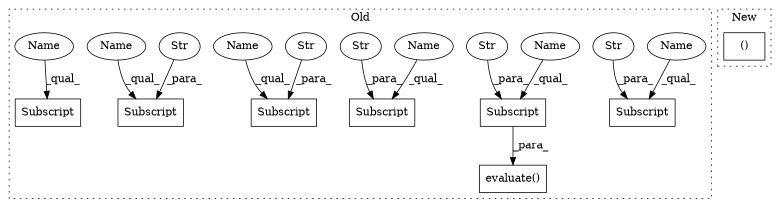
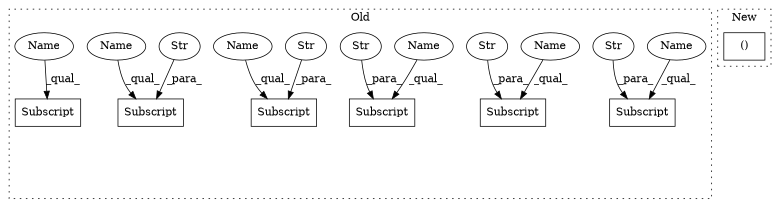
(513, 179) -> none
